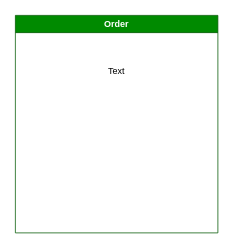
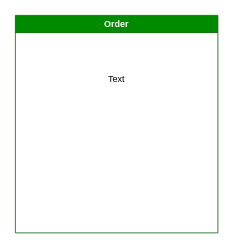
(117, 72) -> (117, 79)
